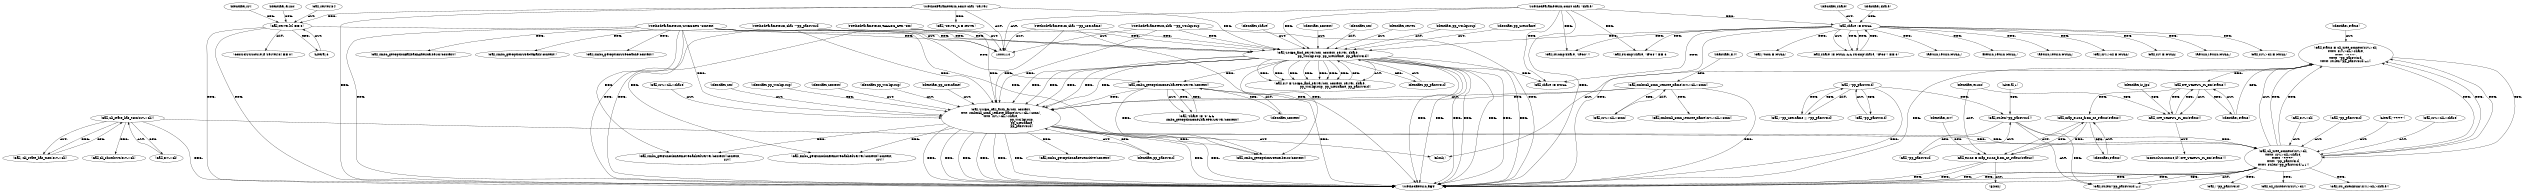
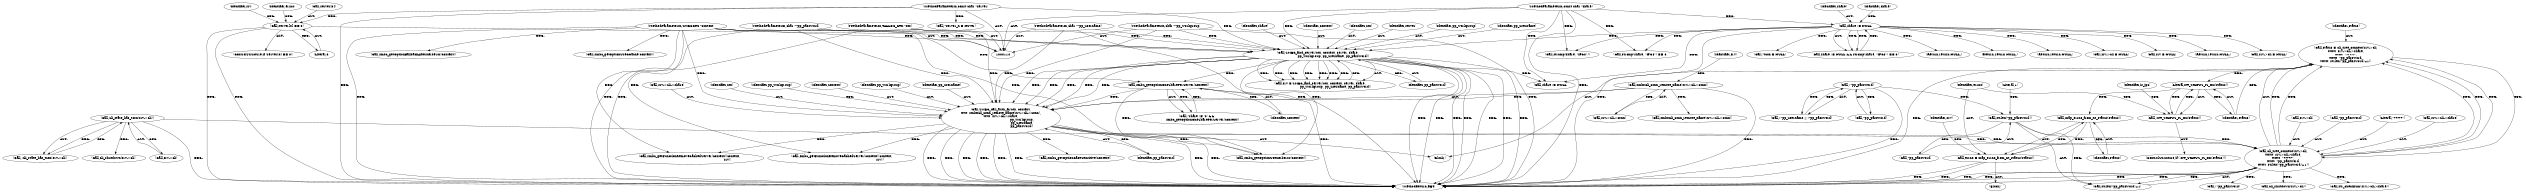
(522, 55) -> none
(2200, 85) -> (2200, 85)
